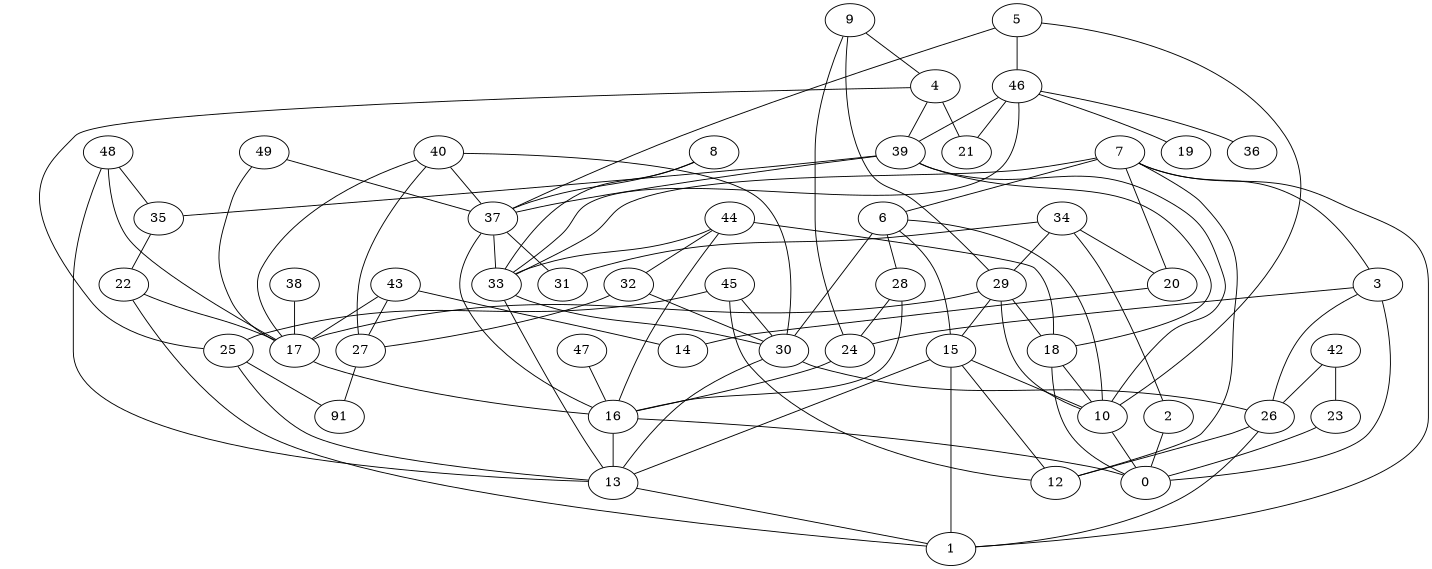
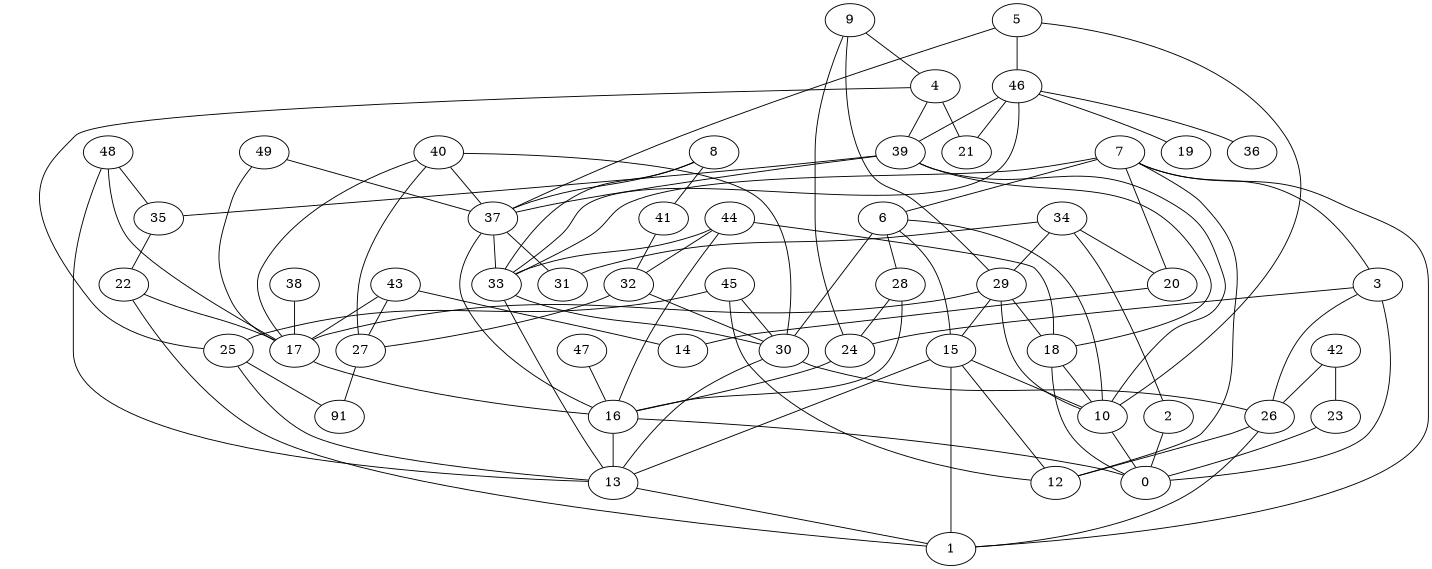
none -> (664, 218)
